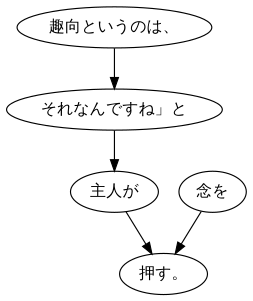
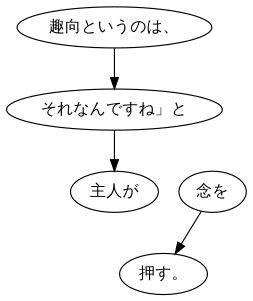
(136, 228) -> none
